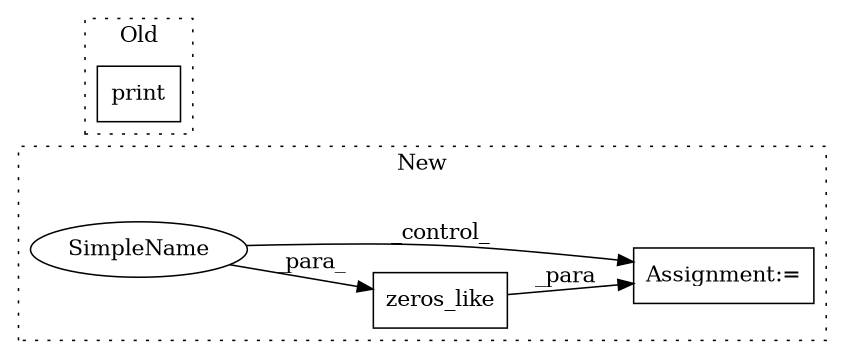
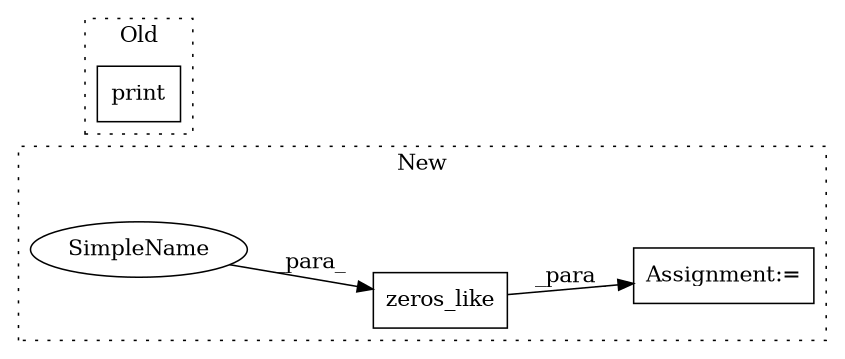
(432, 245) -> none
